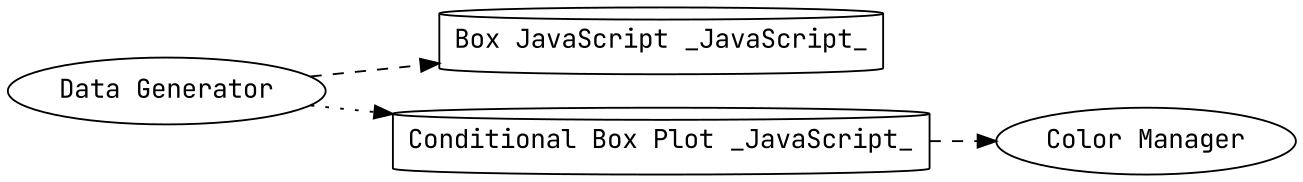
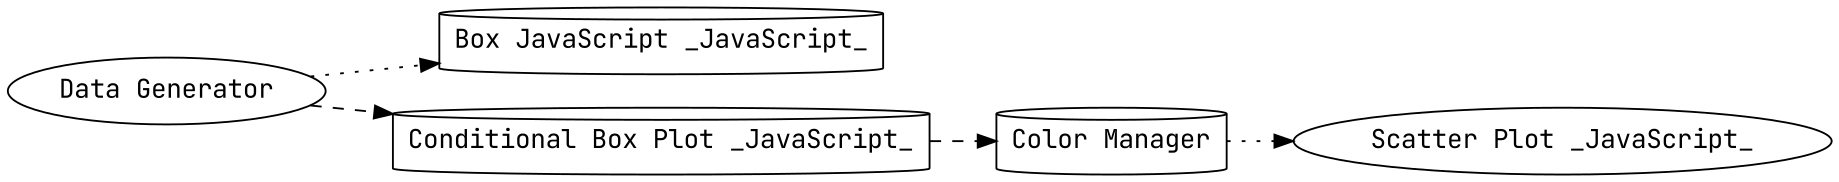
(365, 71) -> (365, 71)
(342, 109) -> (342, 109)
(1146, 141) -> (1112, 141)
none -> (1563, 141)
